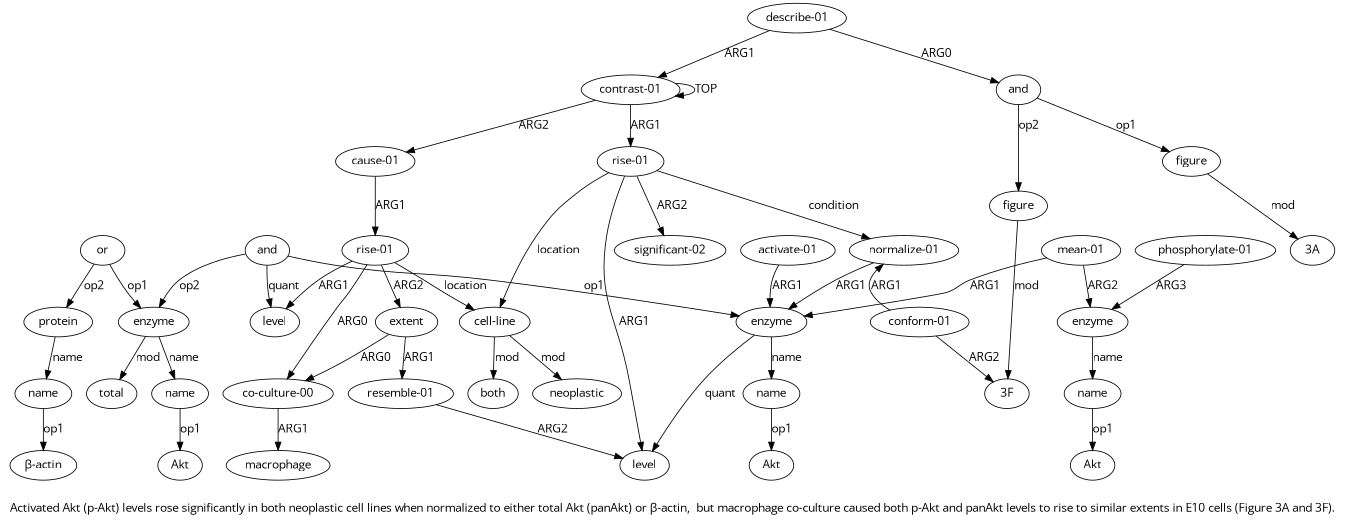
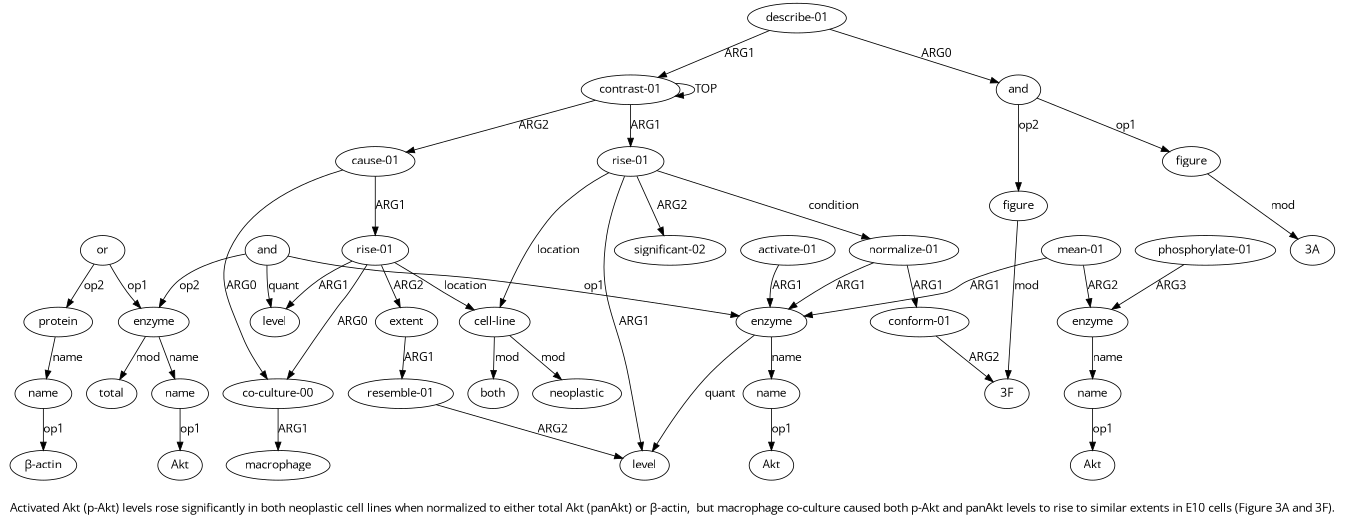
(871, 293) -> (911, 282)
(352, 357) -> (232, 245)
